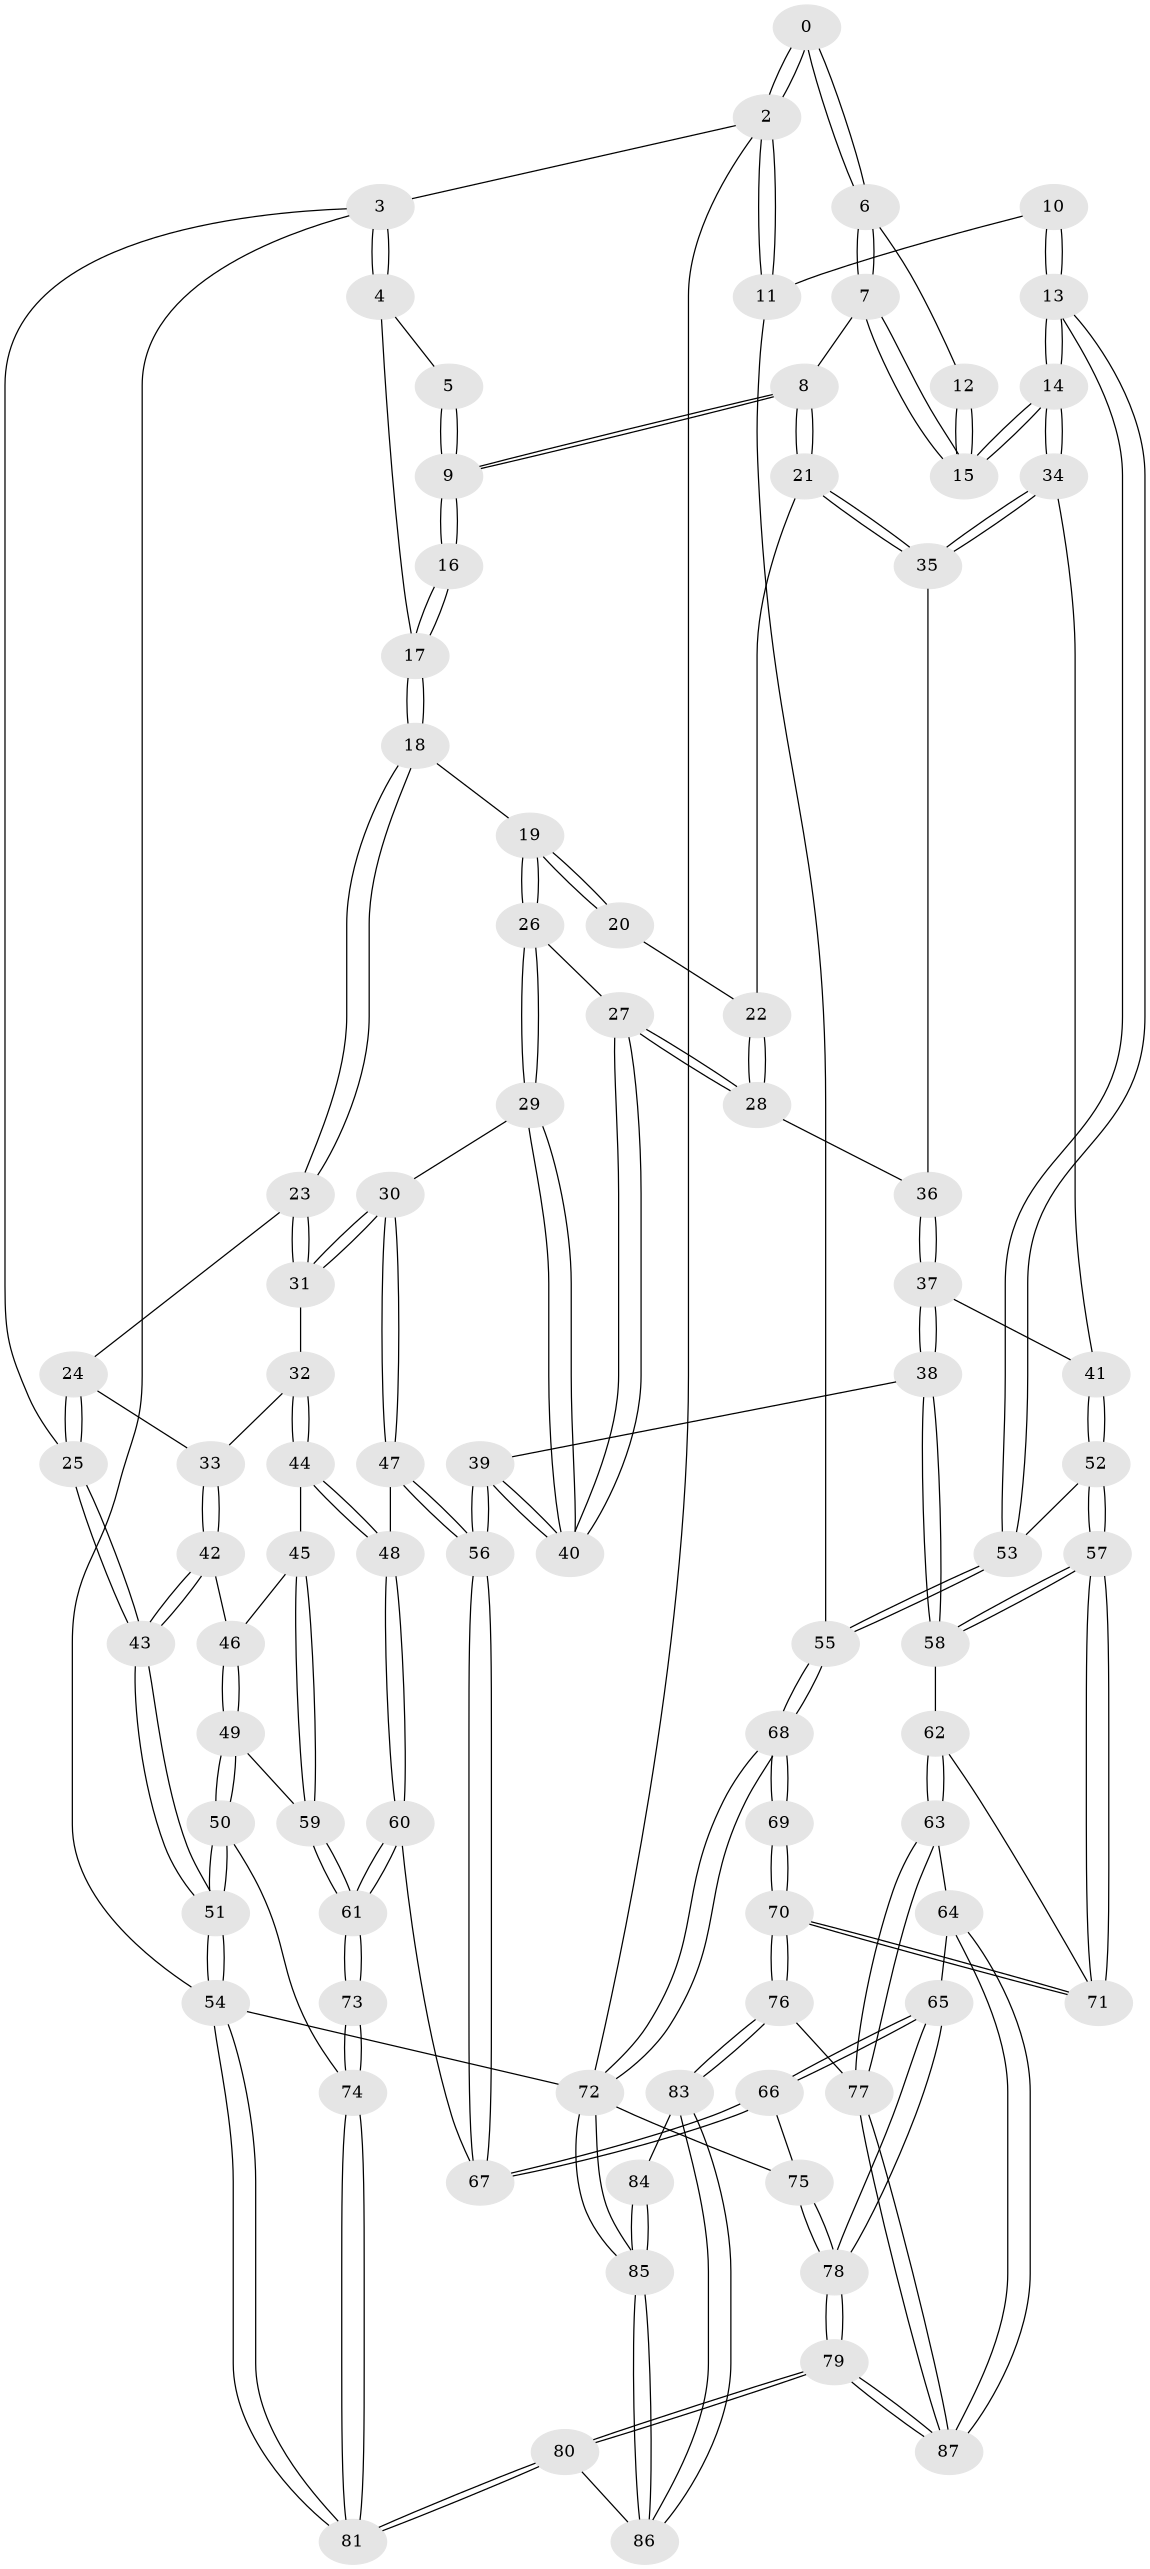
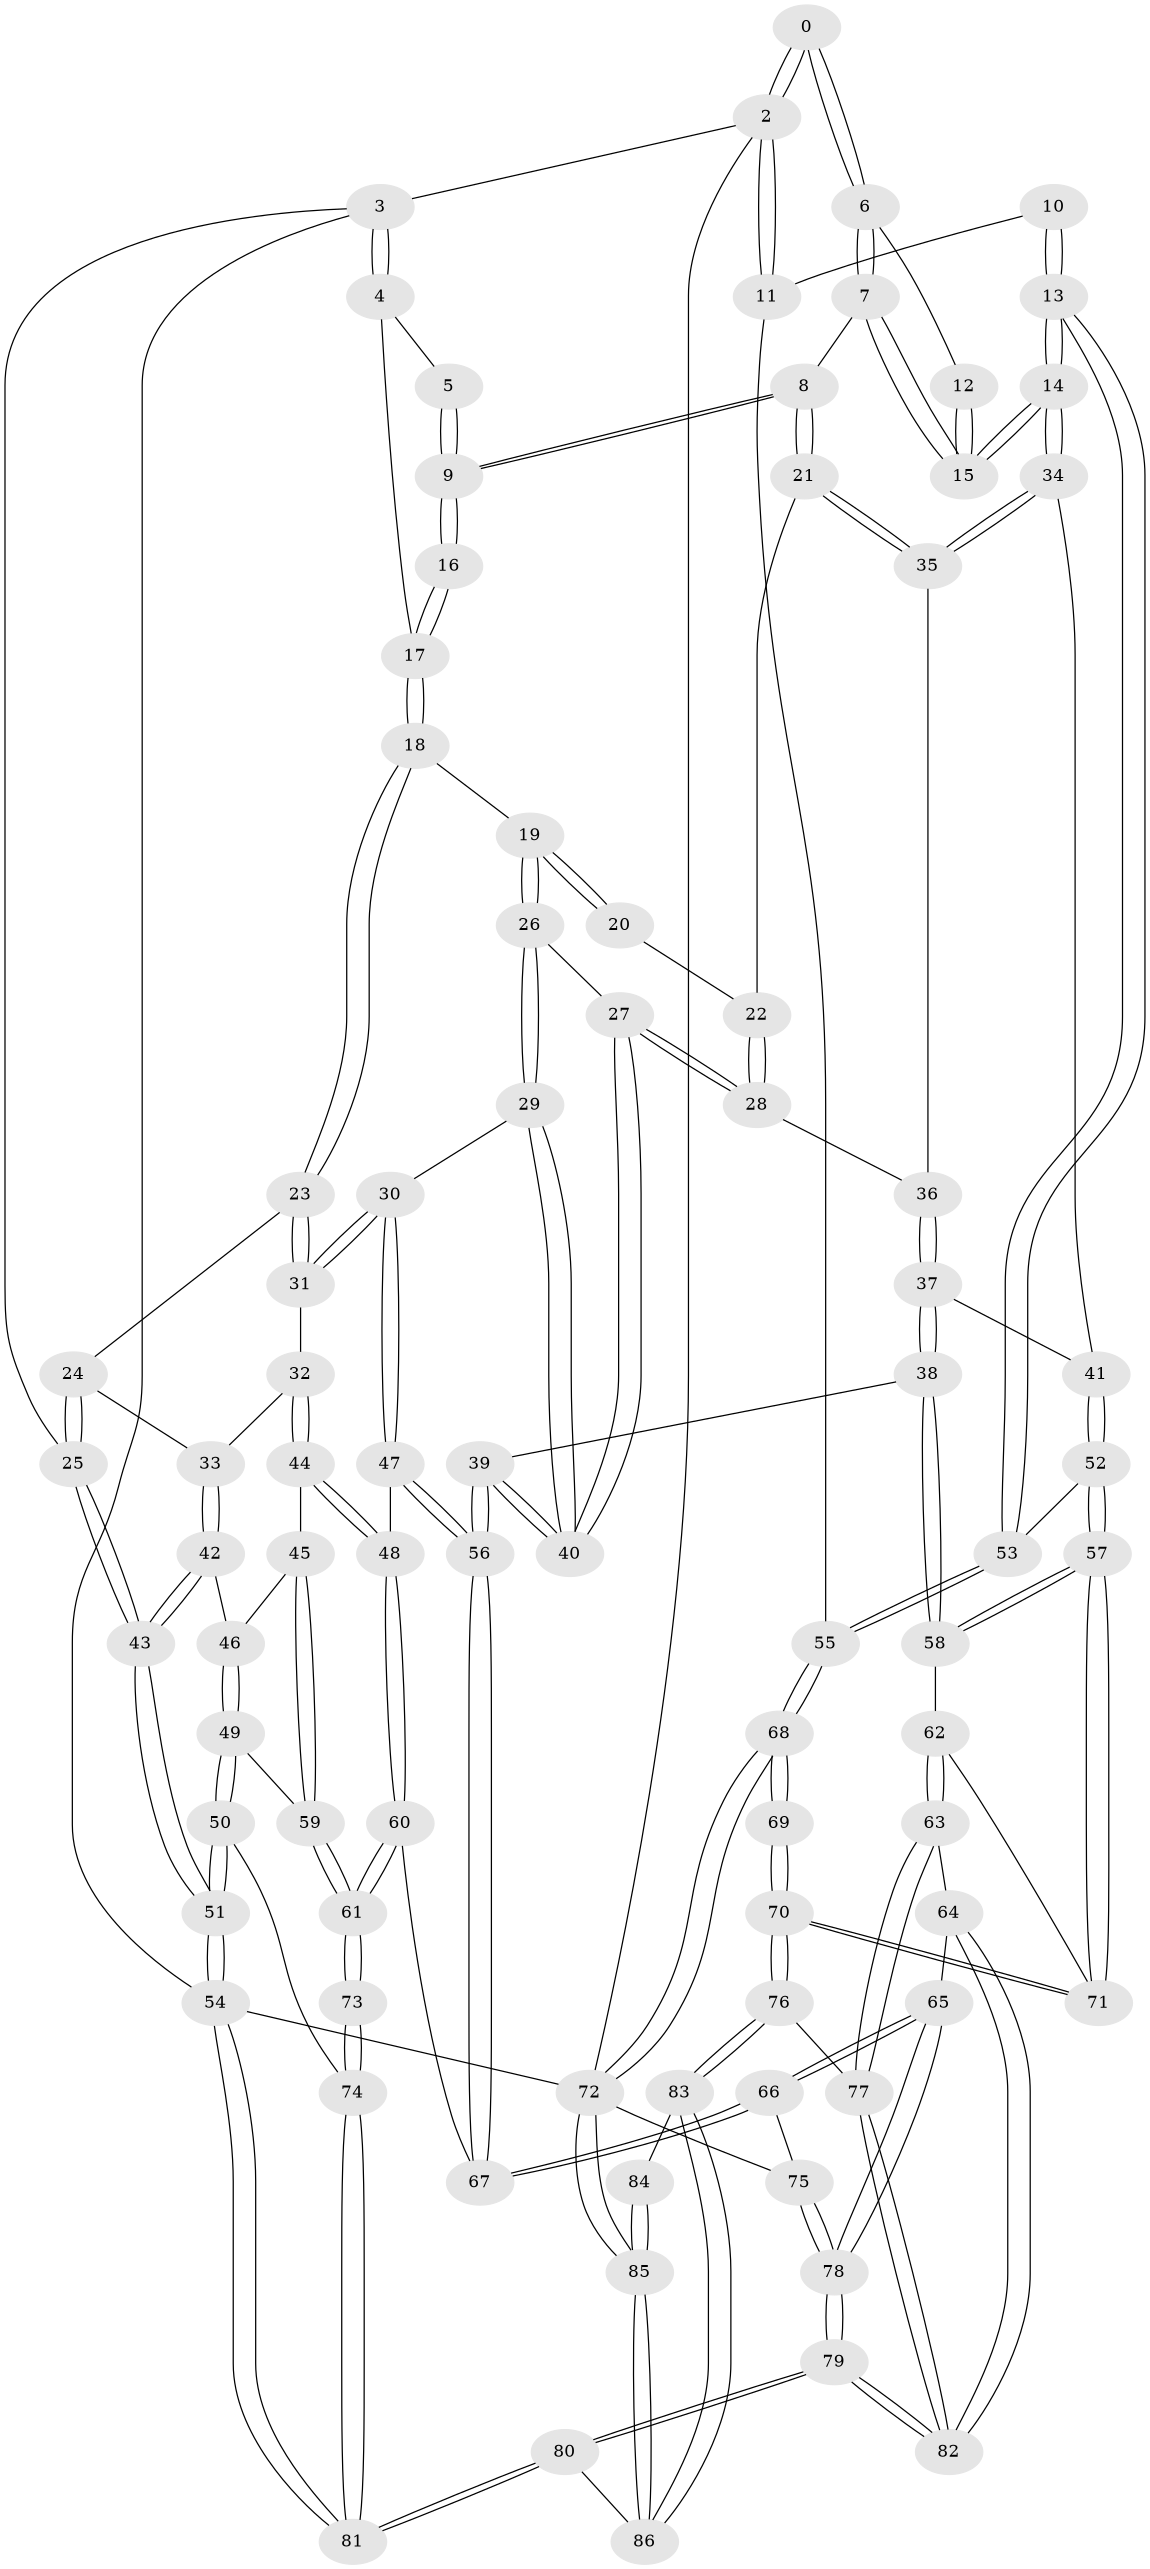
(949, 2452) -> (949, 2452)
